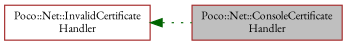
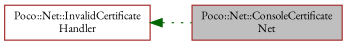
(267, 23) -> (267, 23)
